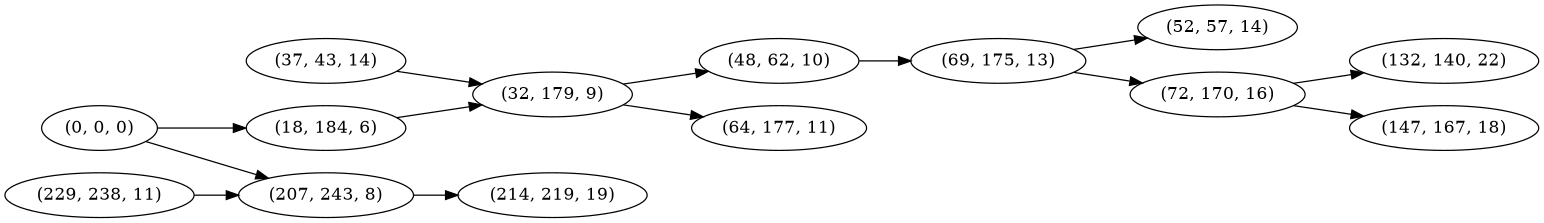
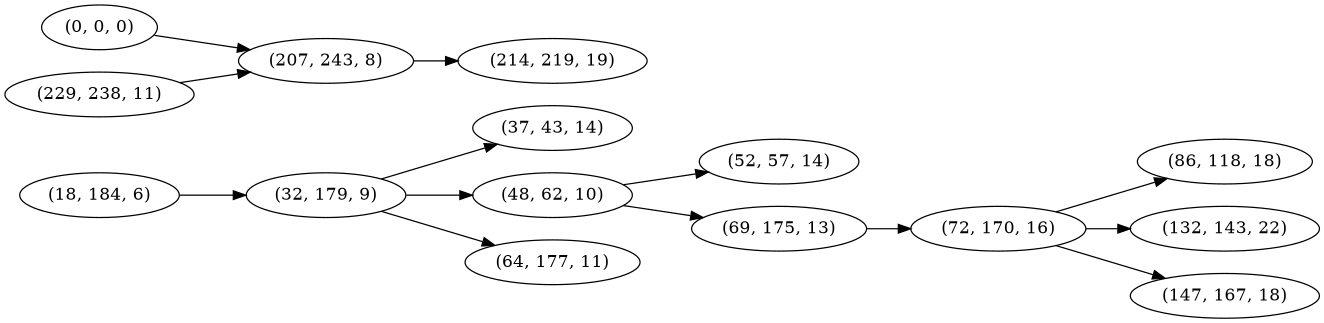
(1104, 45) -> (660, 179)
(1444, 61) -> (1225, 229)
(433, 77) -> (433, 163)
(195, 128) -> none
none -> (1225, 162)
